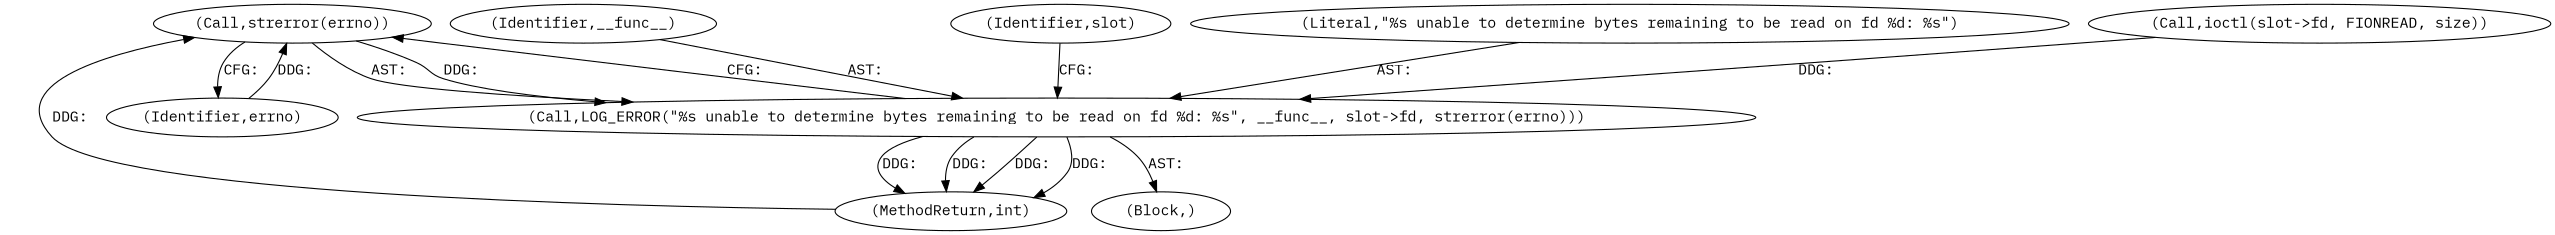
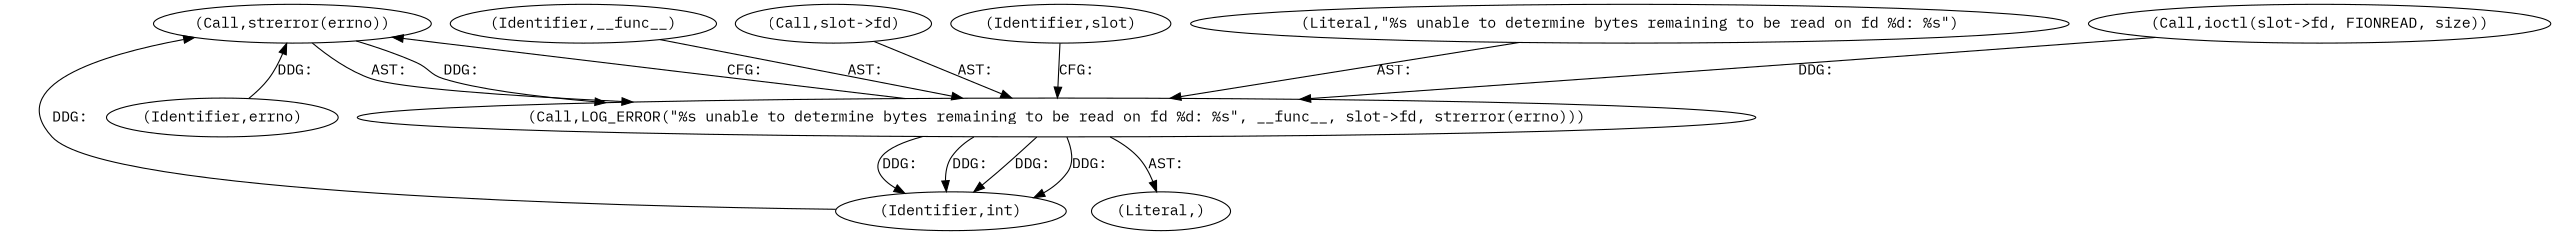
none -> (833, 24)
(225, 60) -> none
(951, 211) -> (951, 211)
(1161, 211) -> (1161, 211)
